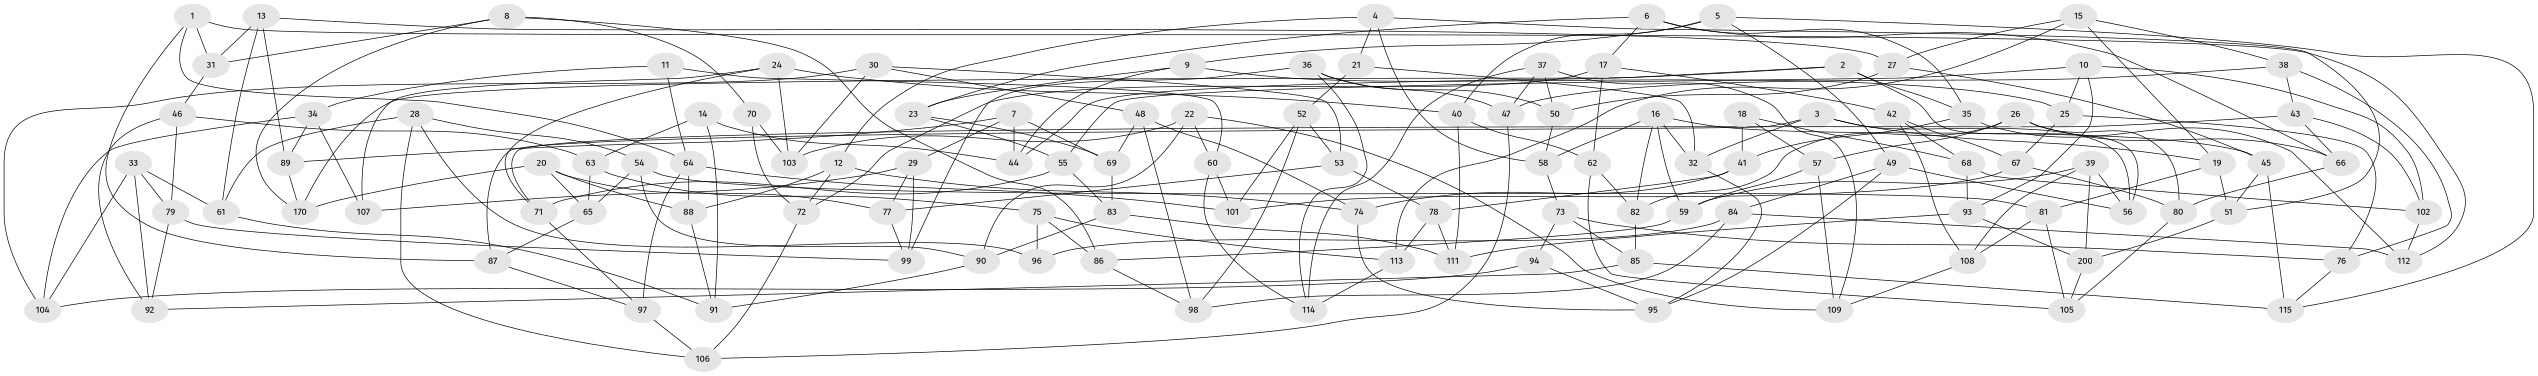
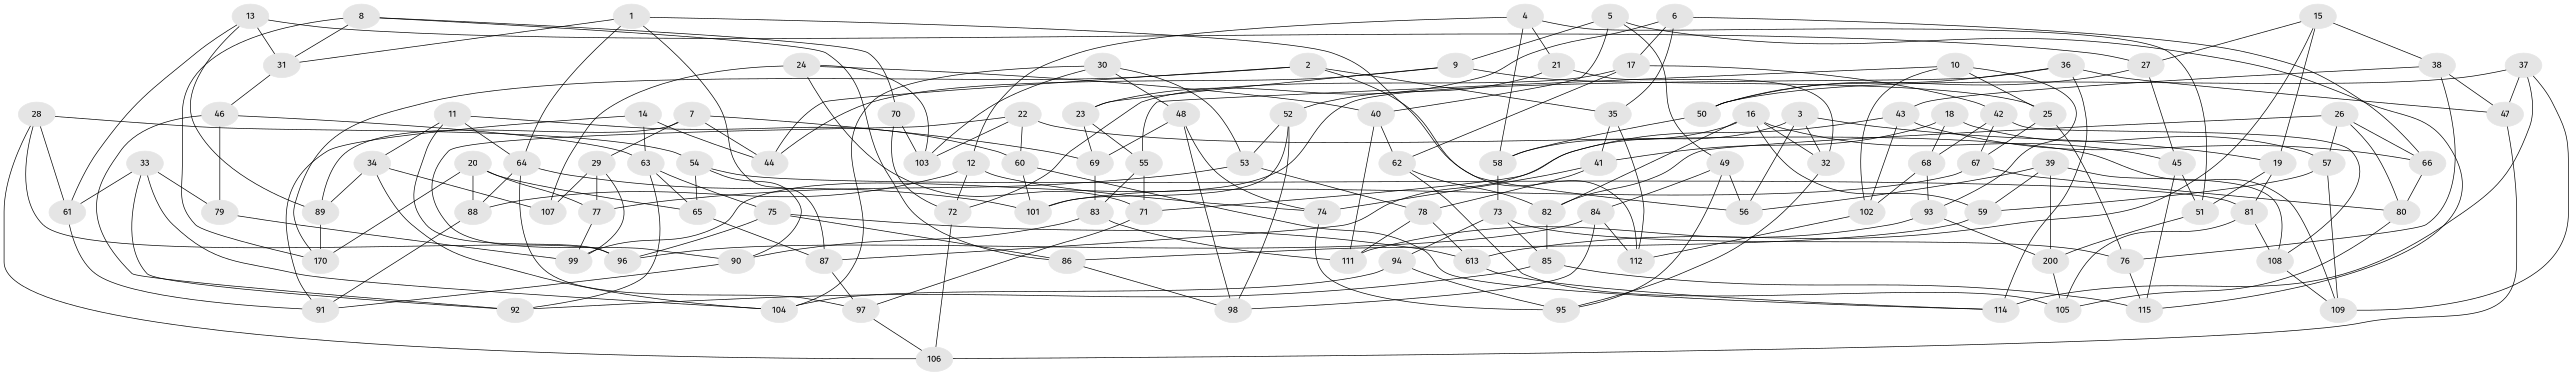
none -> (461, 240)
(160, 261) -> (640, 280)
(1396, 261) -> (1472, 261)
